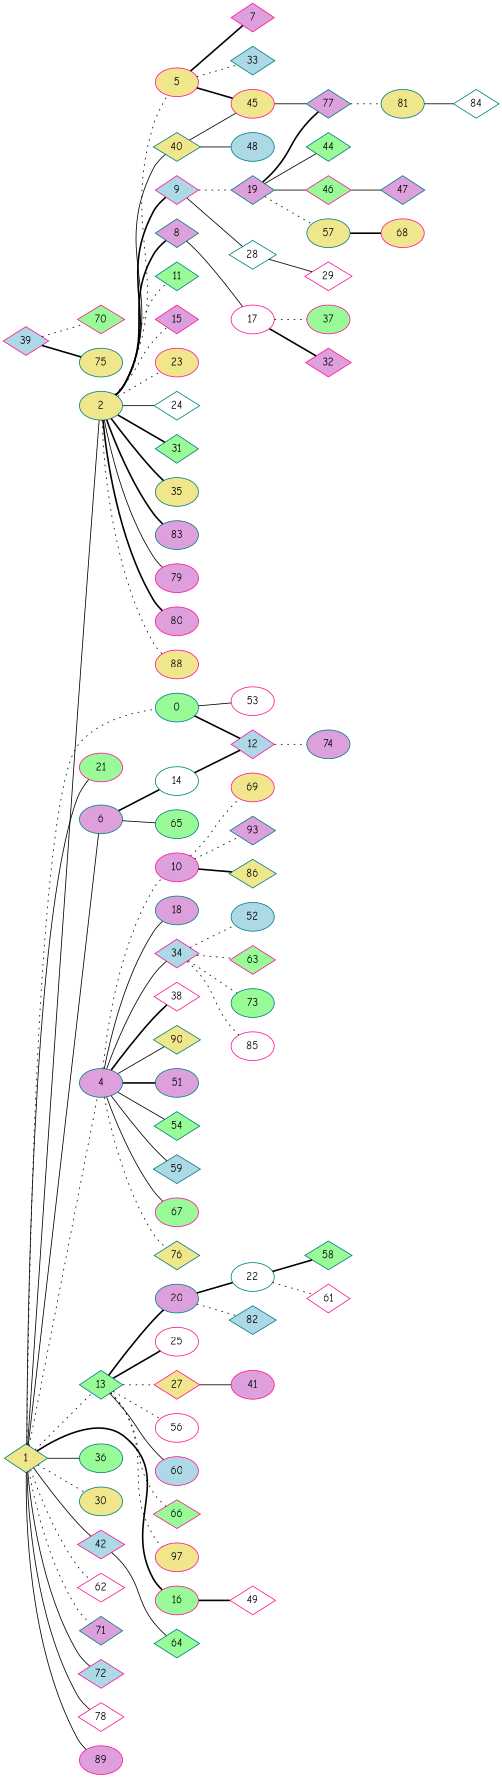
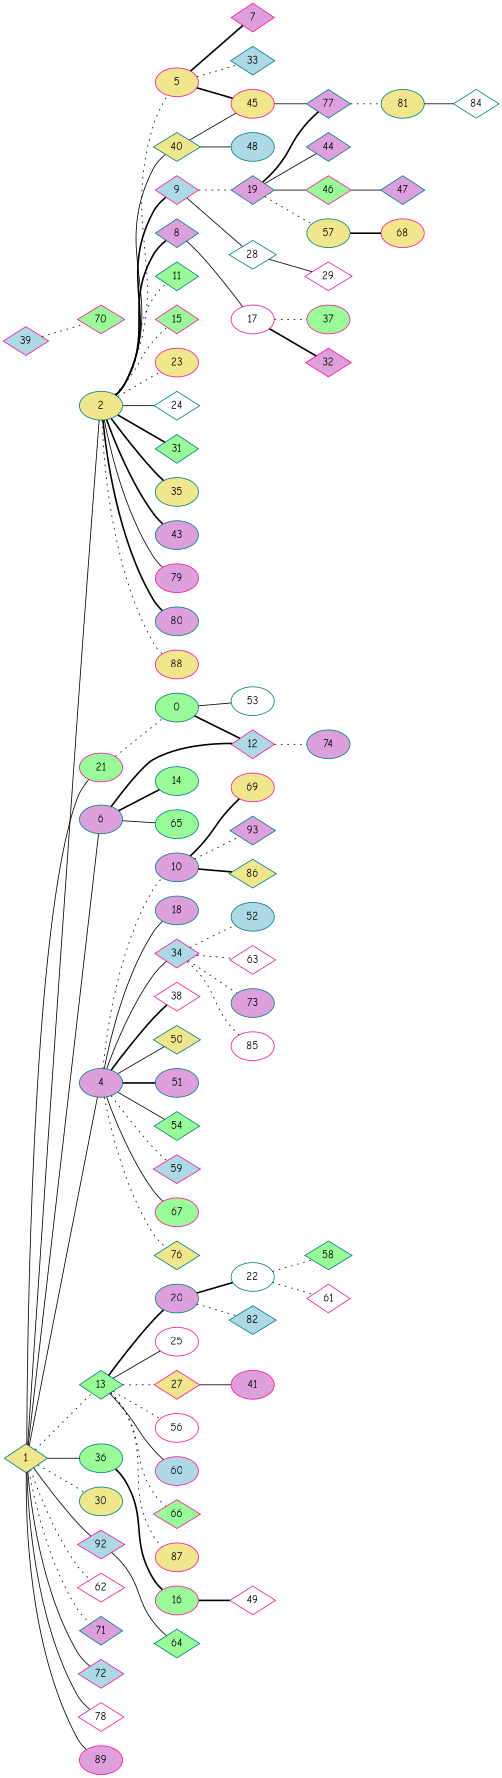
(328, 147) -> (328, 147)
(177, 319) -> (177, 319)
(101, 363) -> none
(177, 535) -> (177, 535)
(177, 621) -> (177, 621)
(253, 701) -> (253, 701)
(217, 761) -> (161, 756)
(177, 781) -> (177, 781)
(215, 827) -> (215, 827)
(177, 867) -> (177, 867)
(46, 931) -> (139, 737)
(253, 960) -> (253, 960)
(253, 1003) -> (253, 1003)
(177, 1040) -> (177, 1040)
(138, 1129) -> (138, 1129)
(177, 1169) -> (177, 1169)
(292, 1266) -> (292, 1266)
(63, 1272) -> (63, 1272)
(137, 1365) -> (137, 1365)
(131, 1444) -> (139, 1529)
(101, 1545) -> (101, 1545)
(177, 1557) -> (177, 1557)
